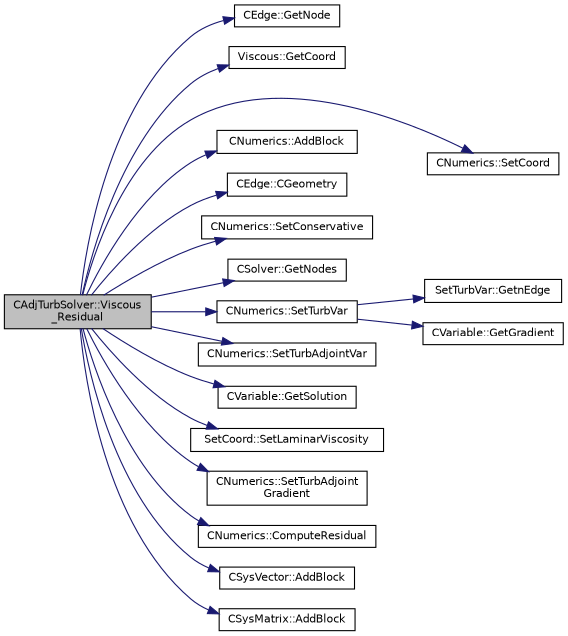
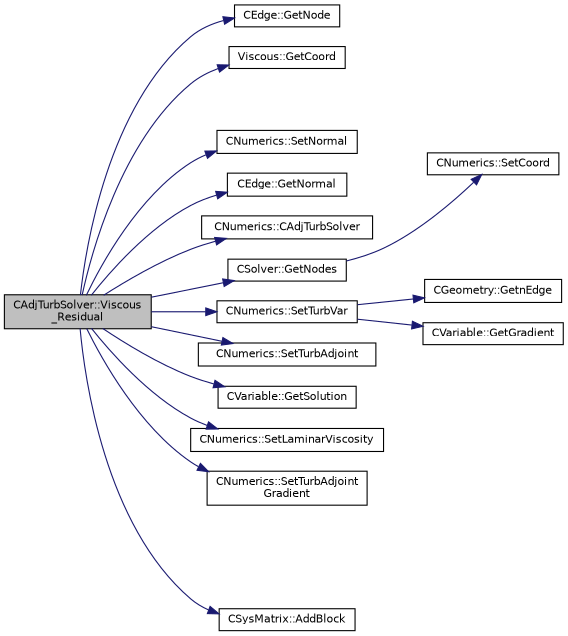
(224, 106) -> (415, 230)
(287, 142) -> (287, 142)
(287, 185) -> (287, 185)
(287, 227) -> (287, 227)
(493, 291) -> (493, 291)
(287, 355) -> (287, 355)
(287, 440) -> (287, 440)
(287, 536) -> none
(287, 578) -> none
